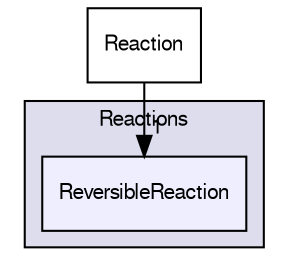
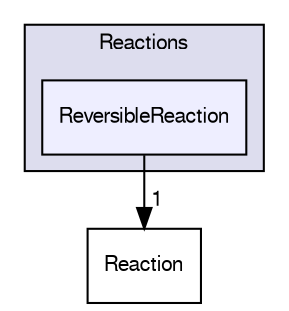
(144, 113) -> (144, 184)
